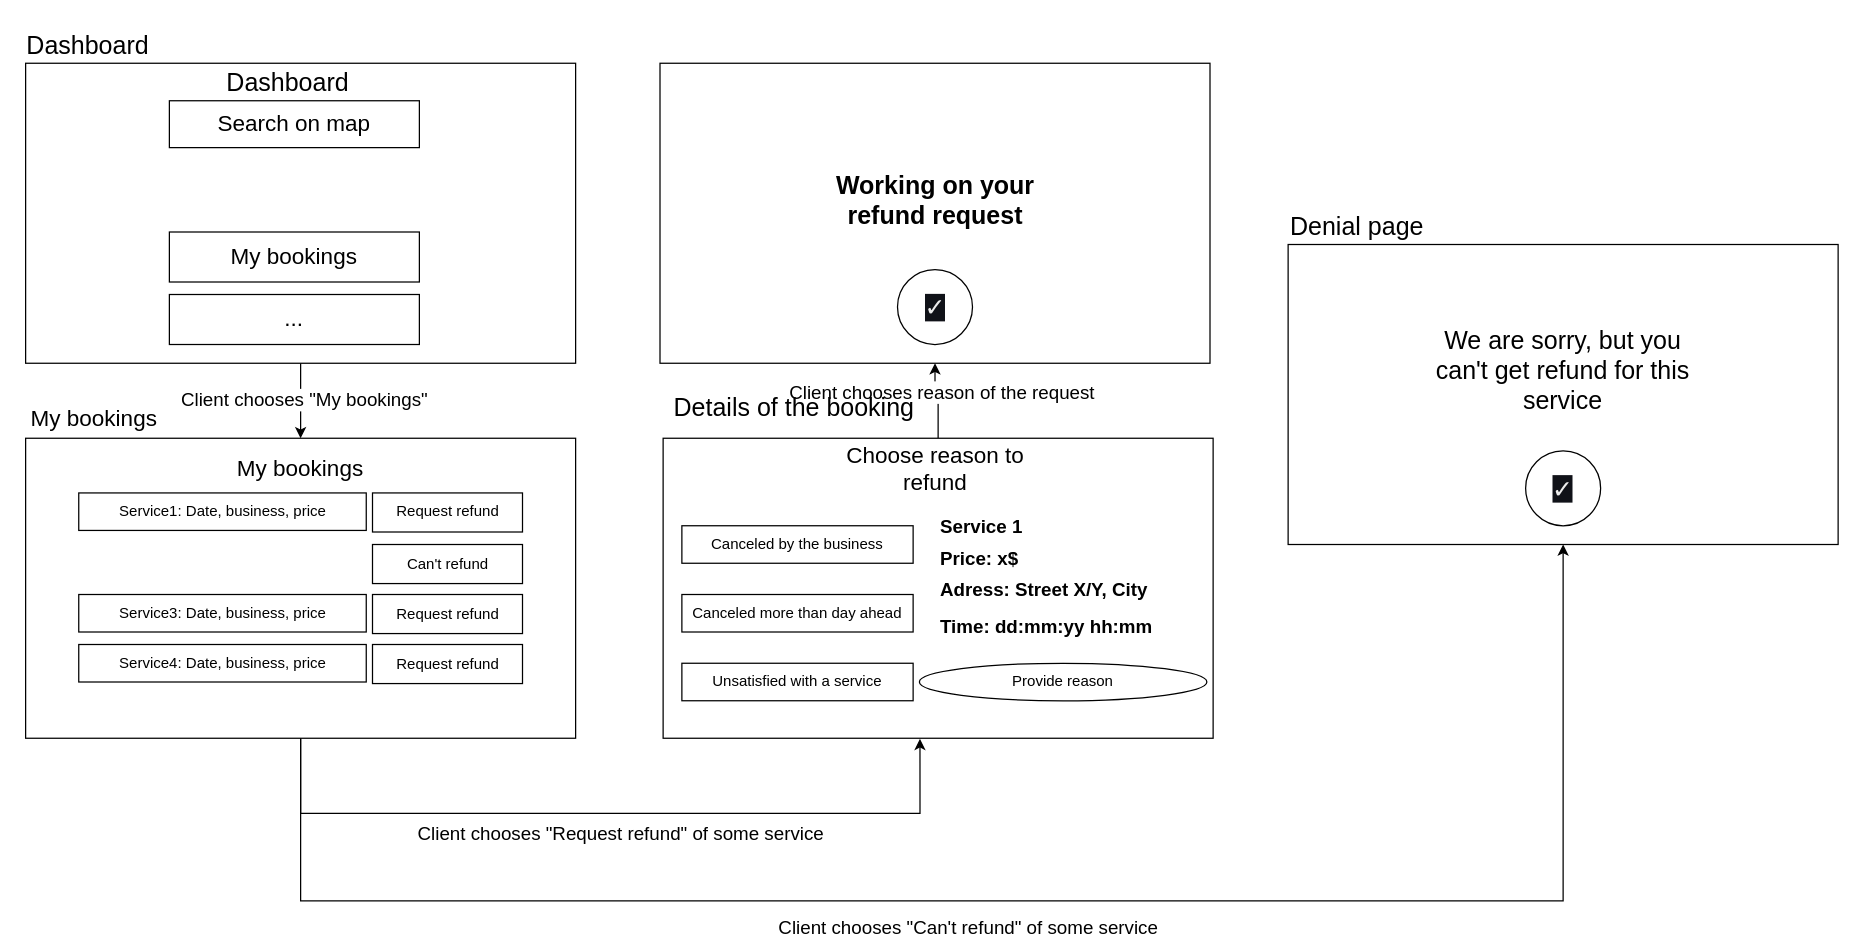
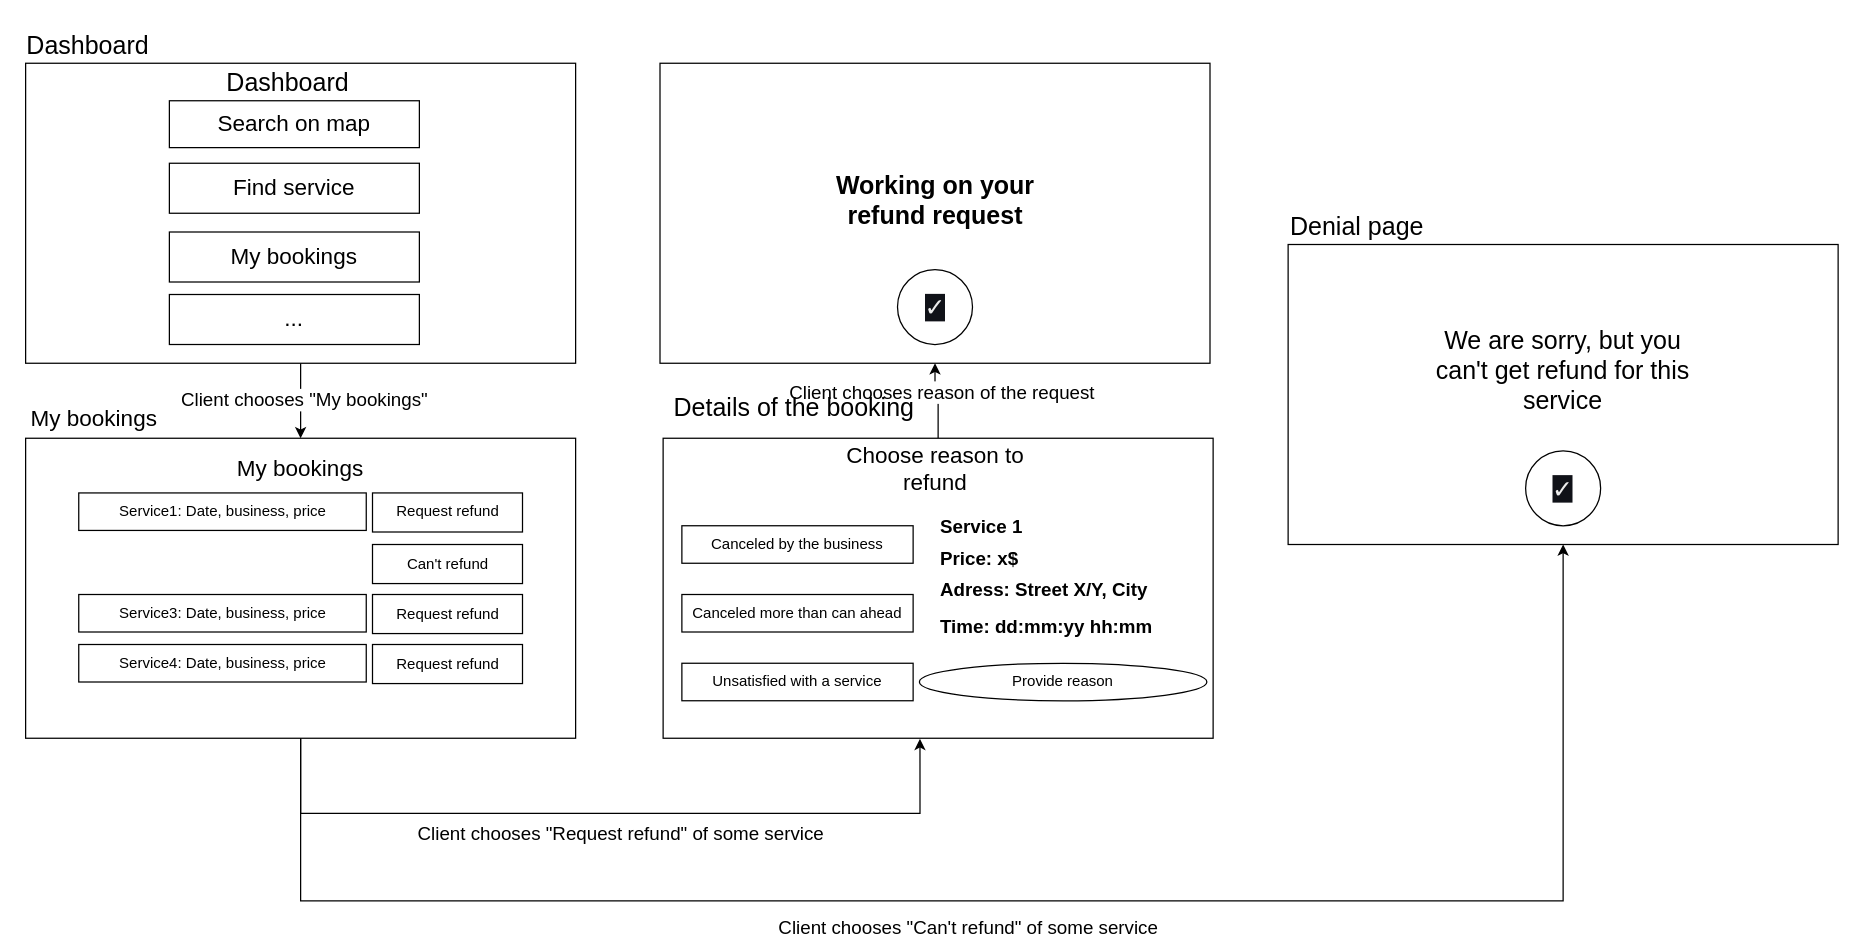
none -> (294, 188)
(798, 613) -> (798, 613)
